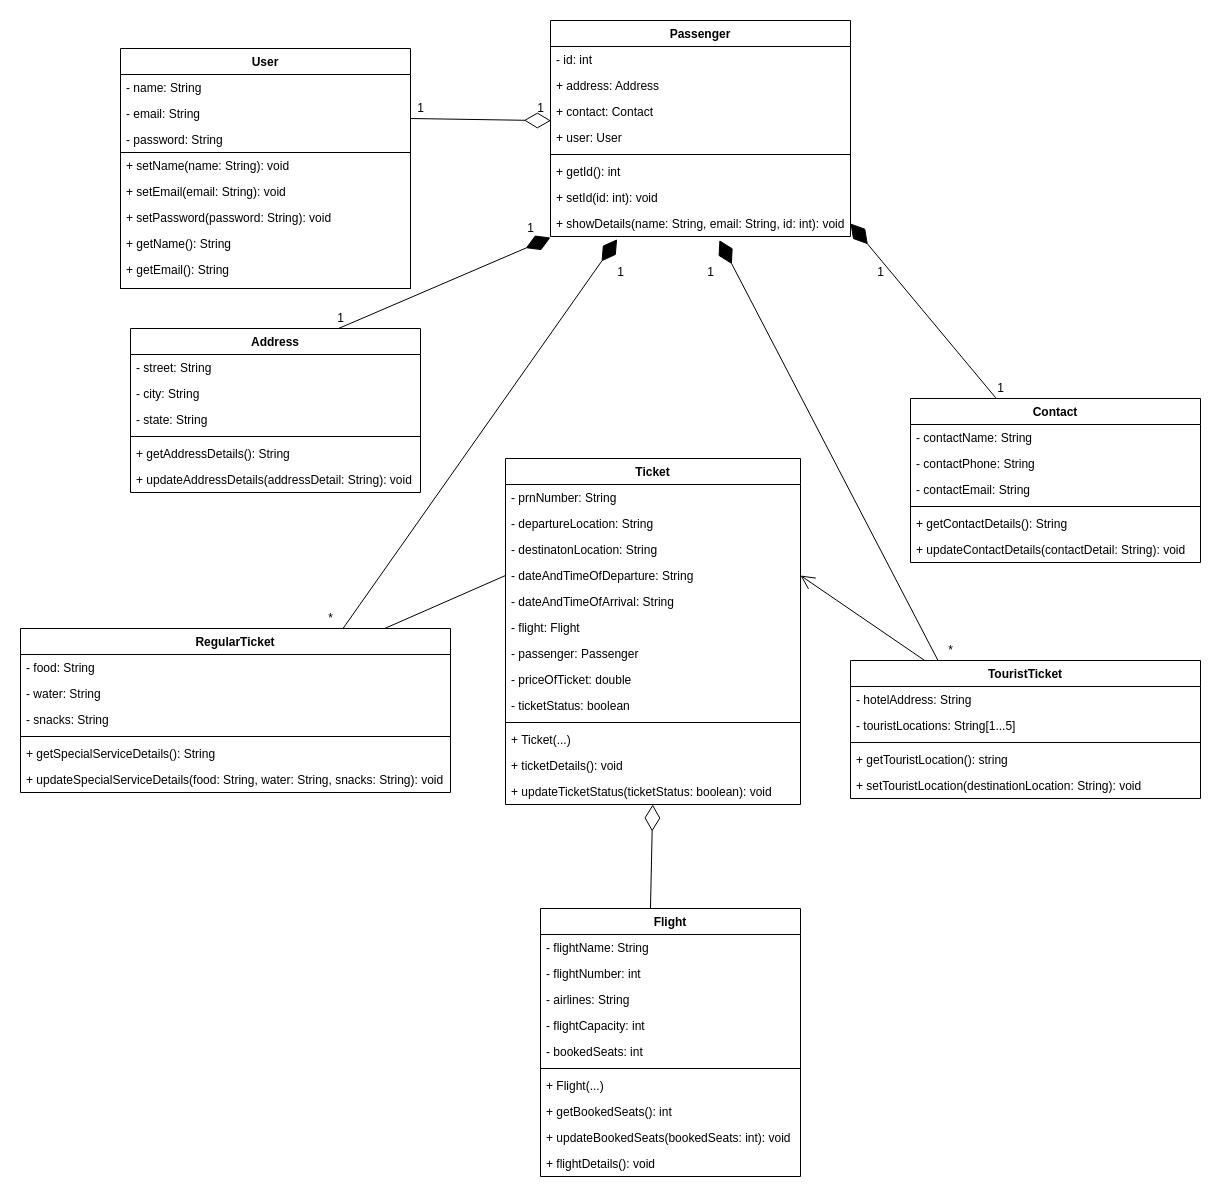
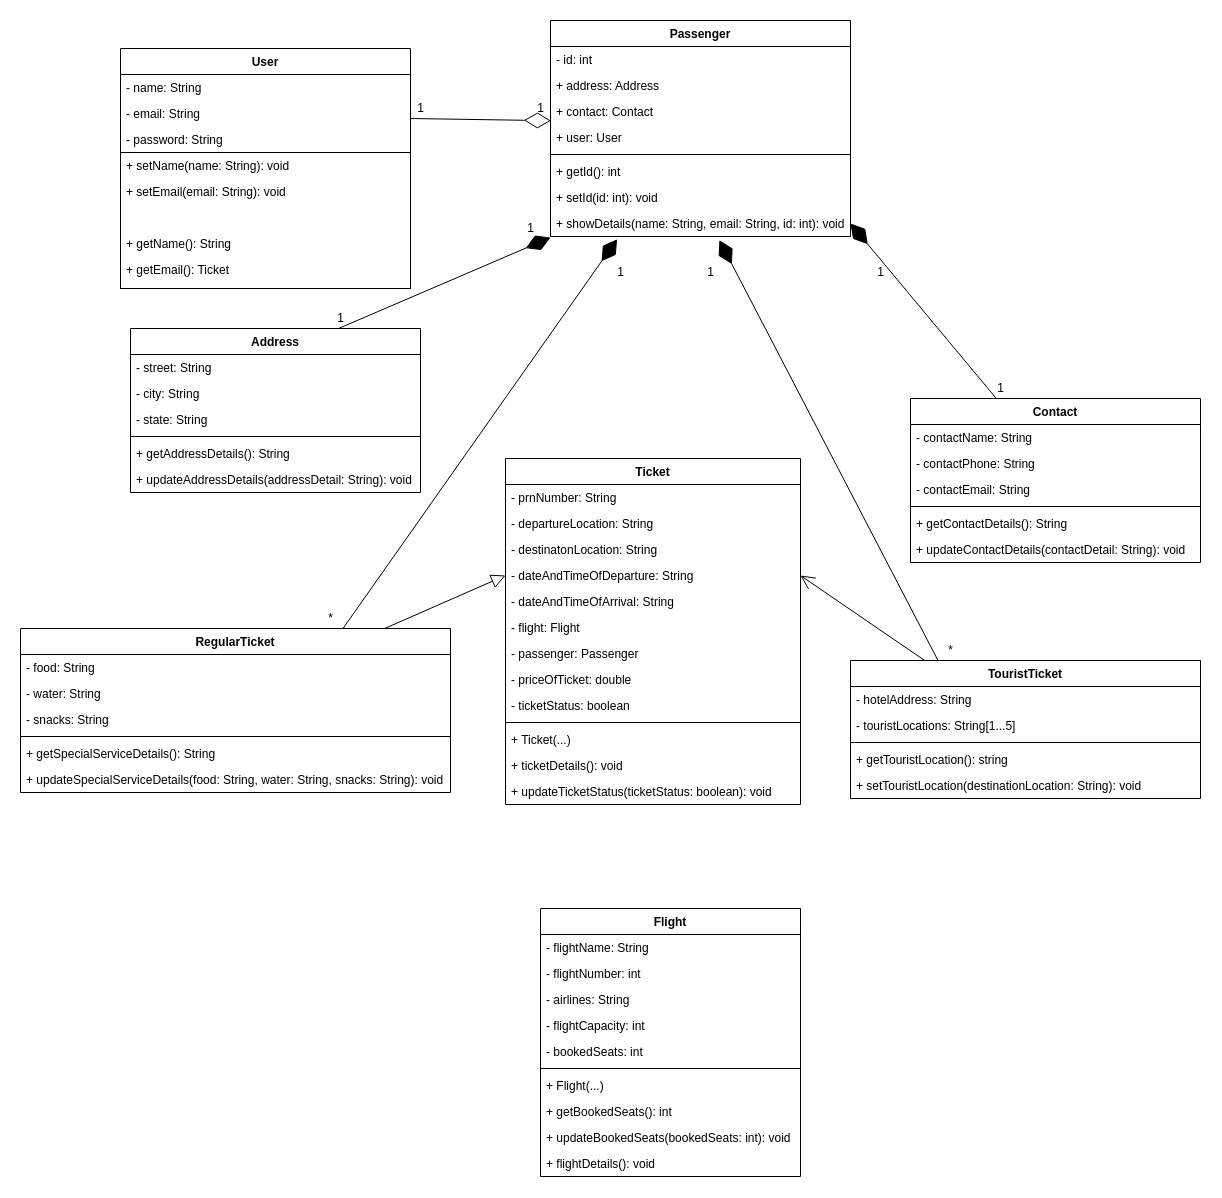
(266, 218) -> none
(184, 270) -> (184, 270)
(496, 580) -> (491, 582)
(651, 869) -> none
